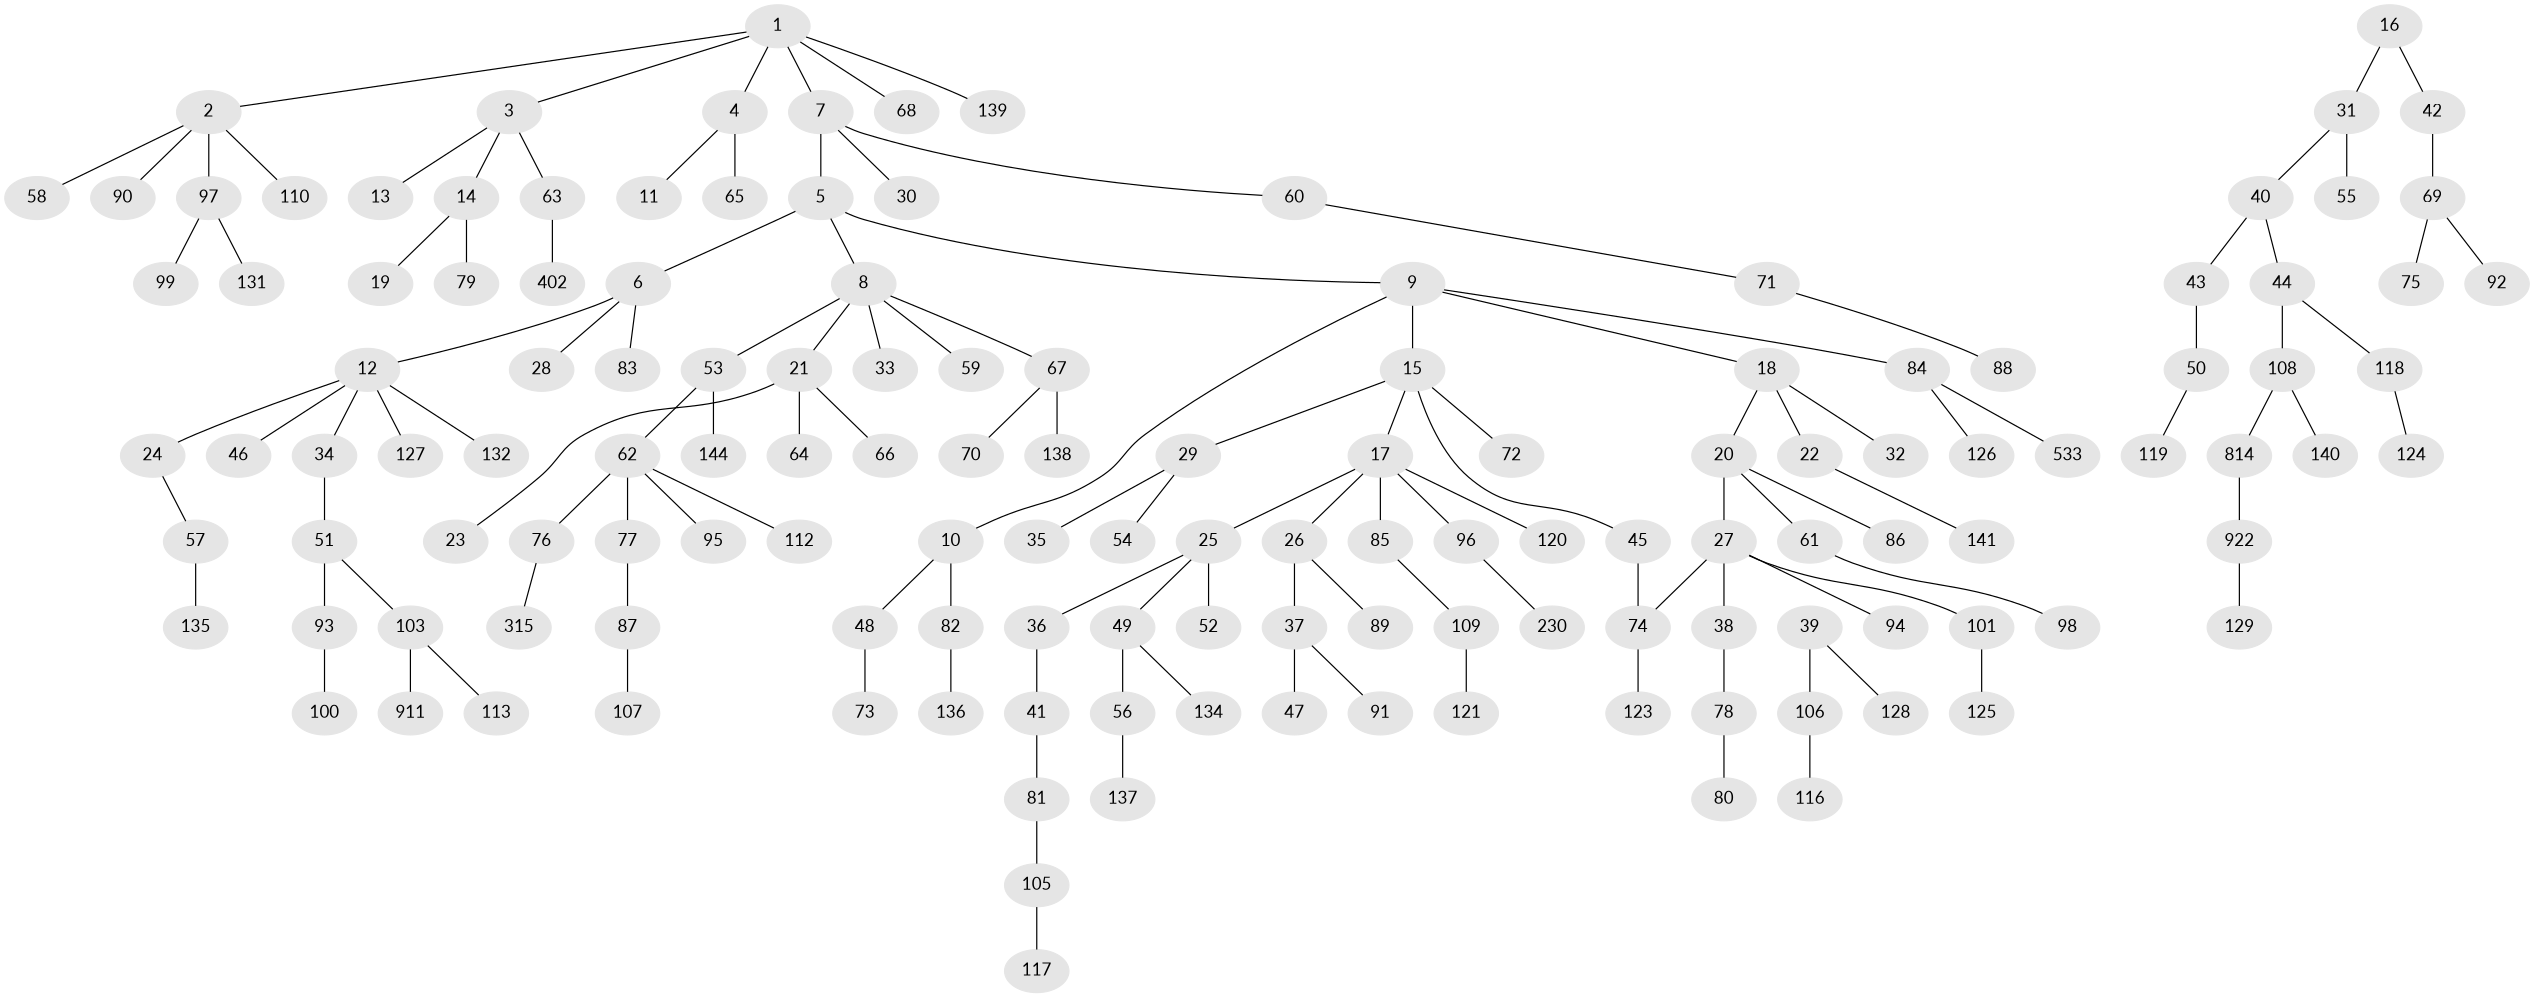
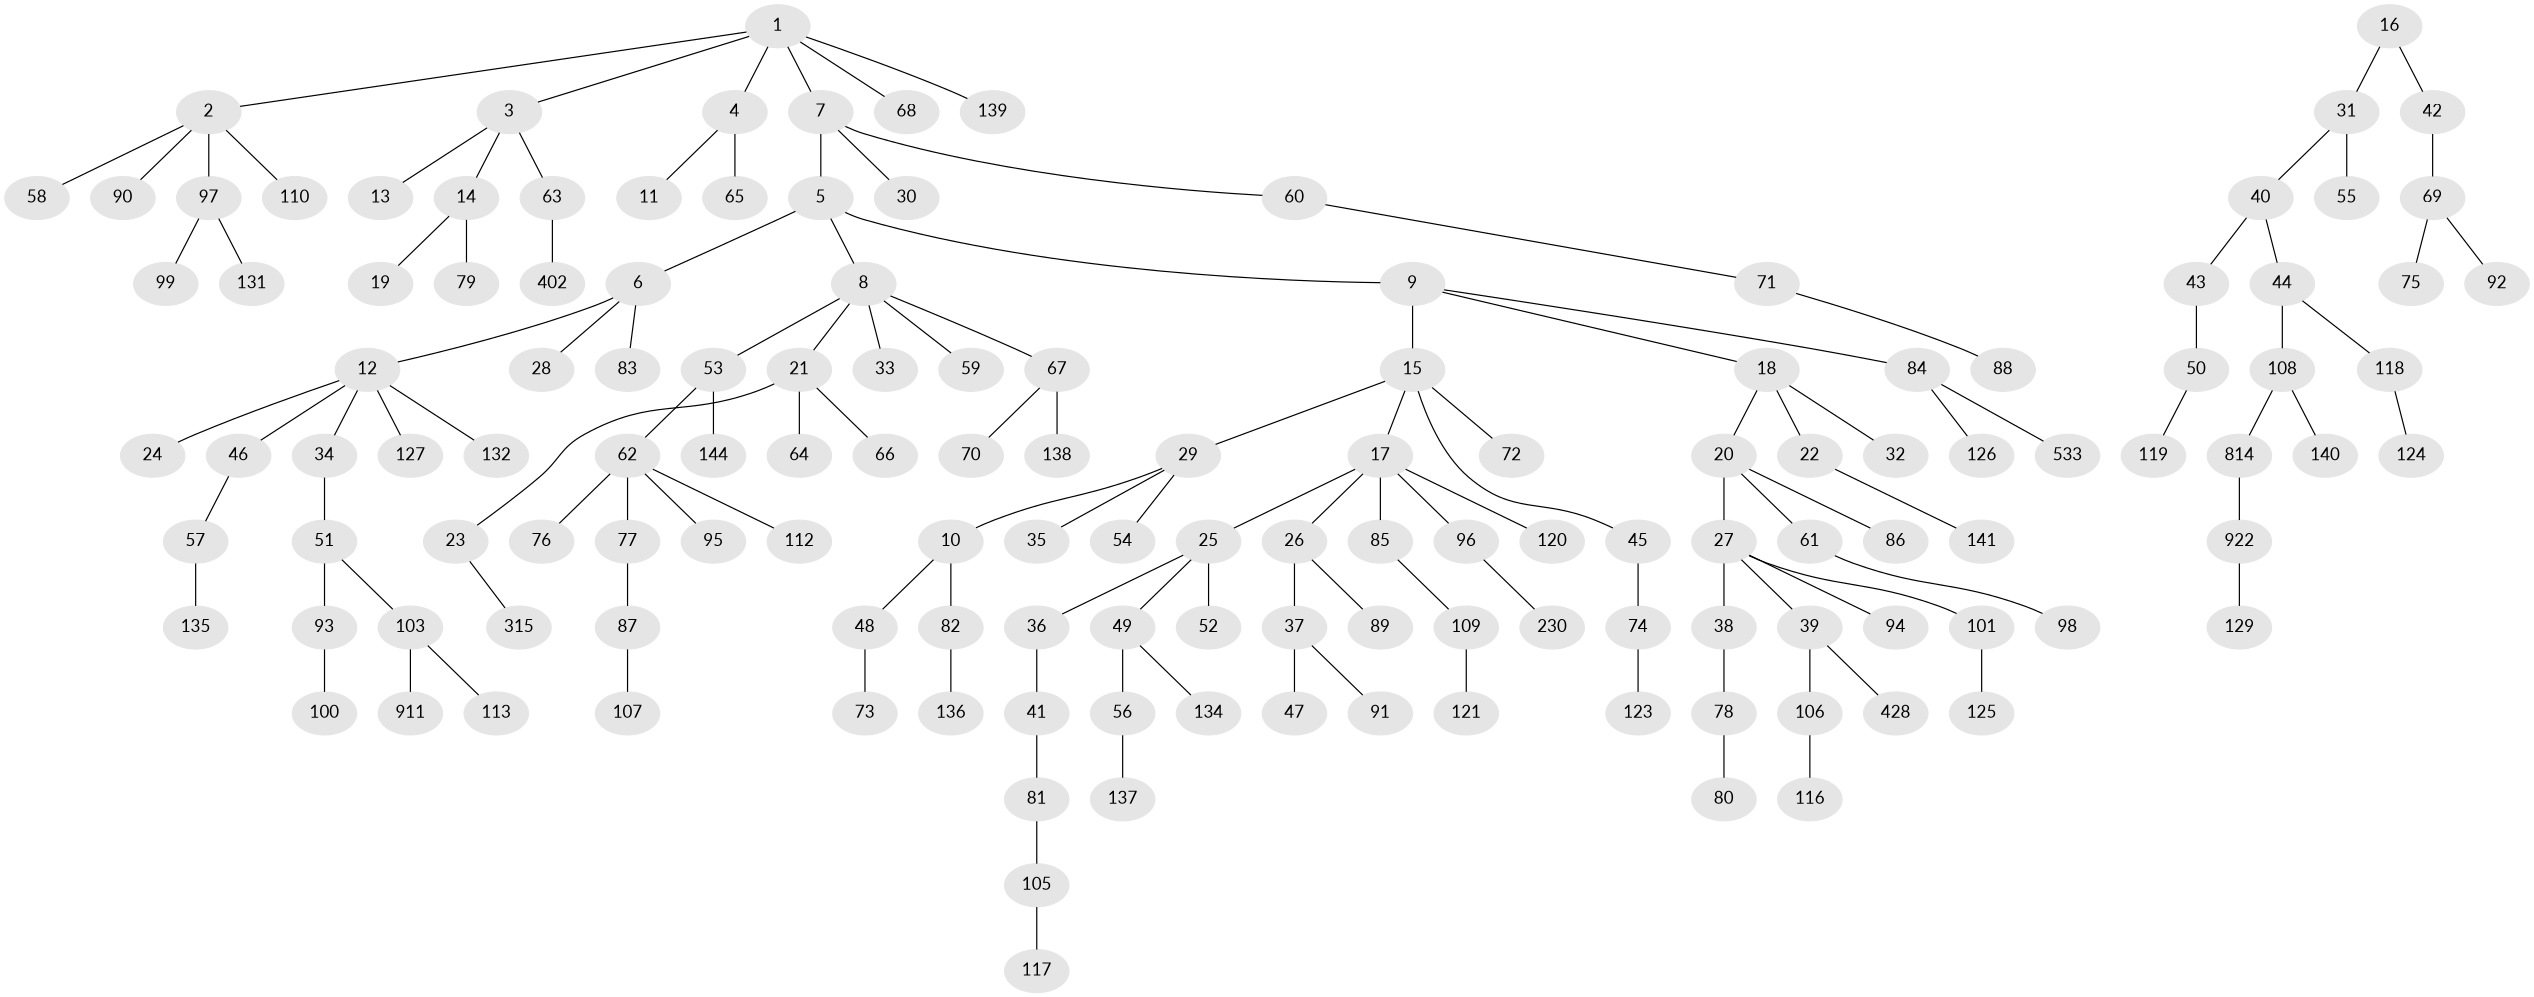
(1179, 411) -> (1069, 498)
(174, 499) -> (217, 499)
(1681, 584) -> (1767, 584)
(530, 585) -> (487, 585)
(1896, 713) -> (1896, 713)
